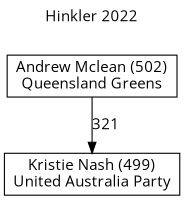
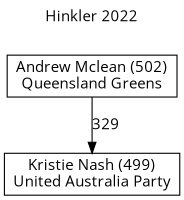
(106, 125) -> (106, 125)
